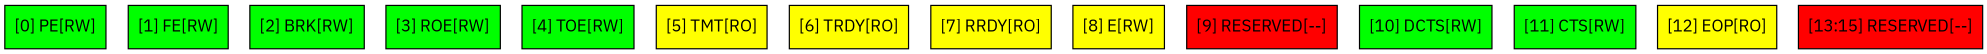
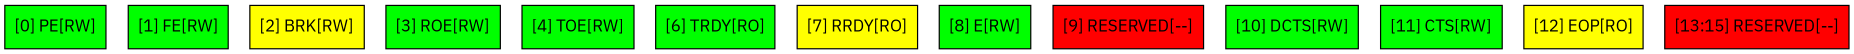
(307, 27) -> (307, 27)
(712, 27) -> none
(849, 27) -> (715, 27)
(1119, 27) -> (985, 27)
